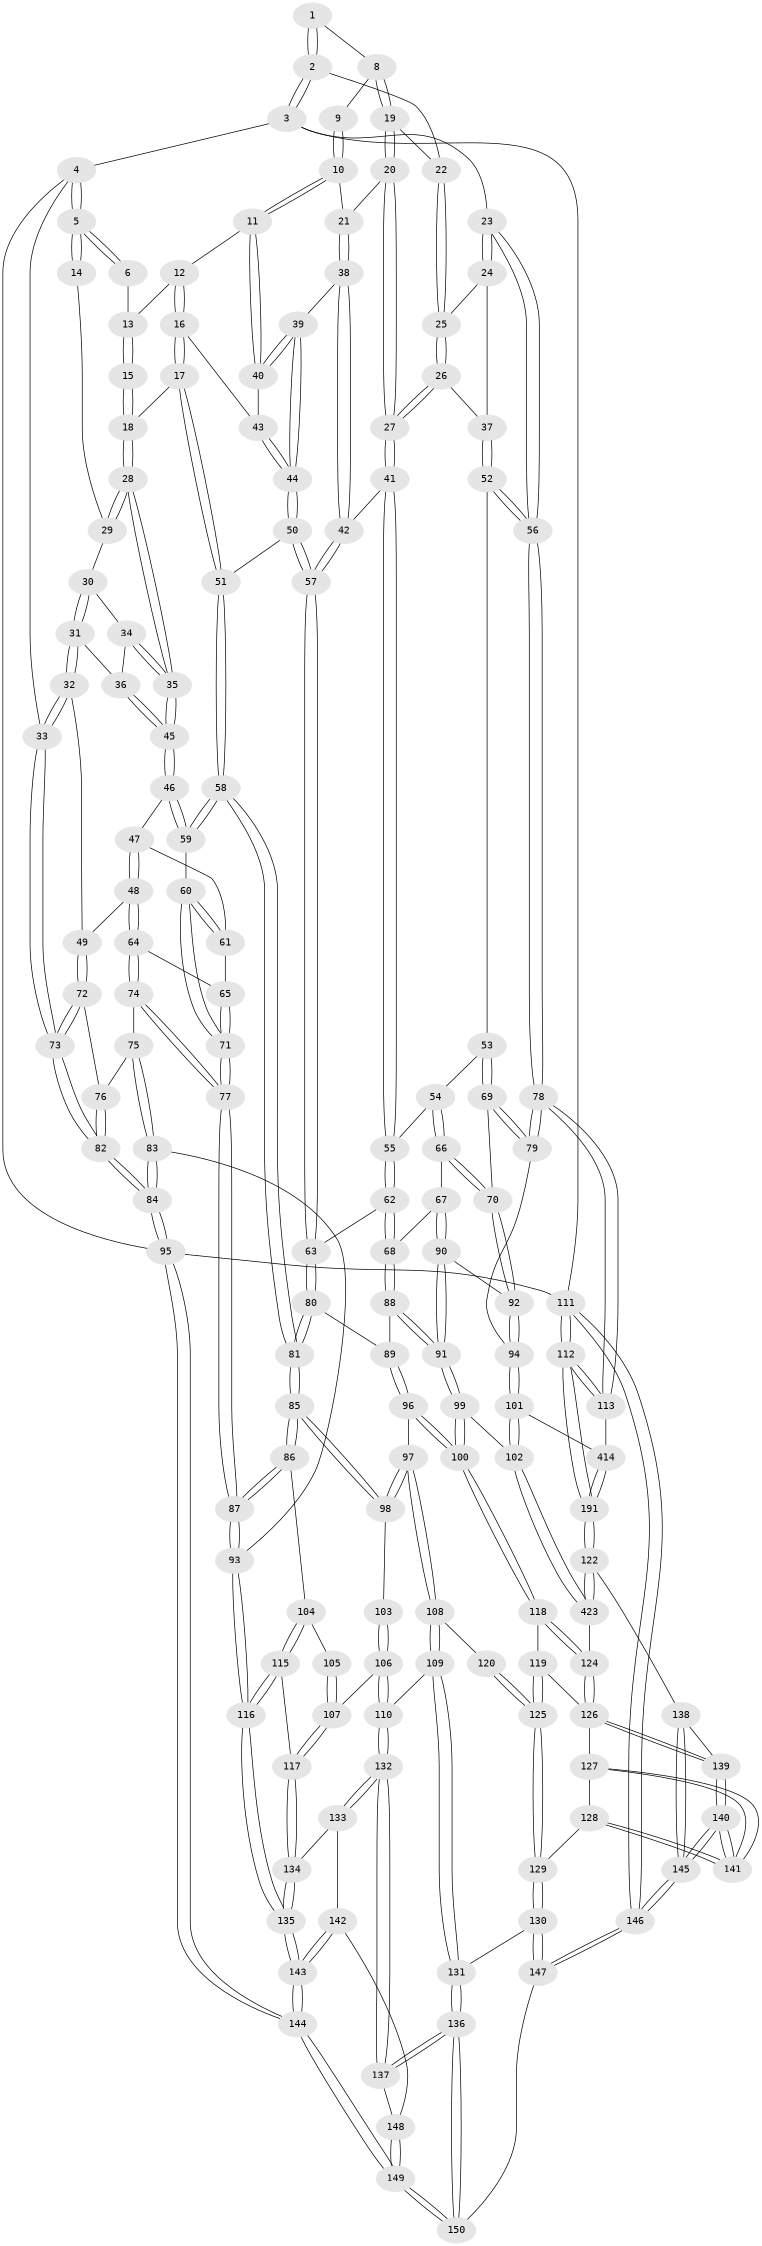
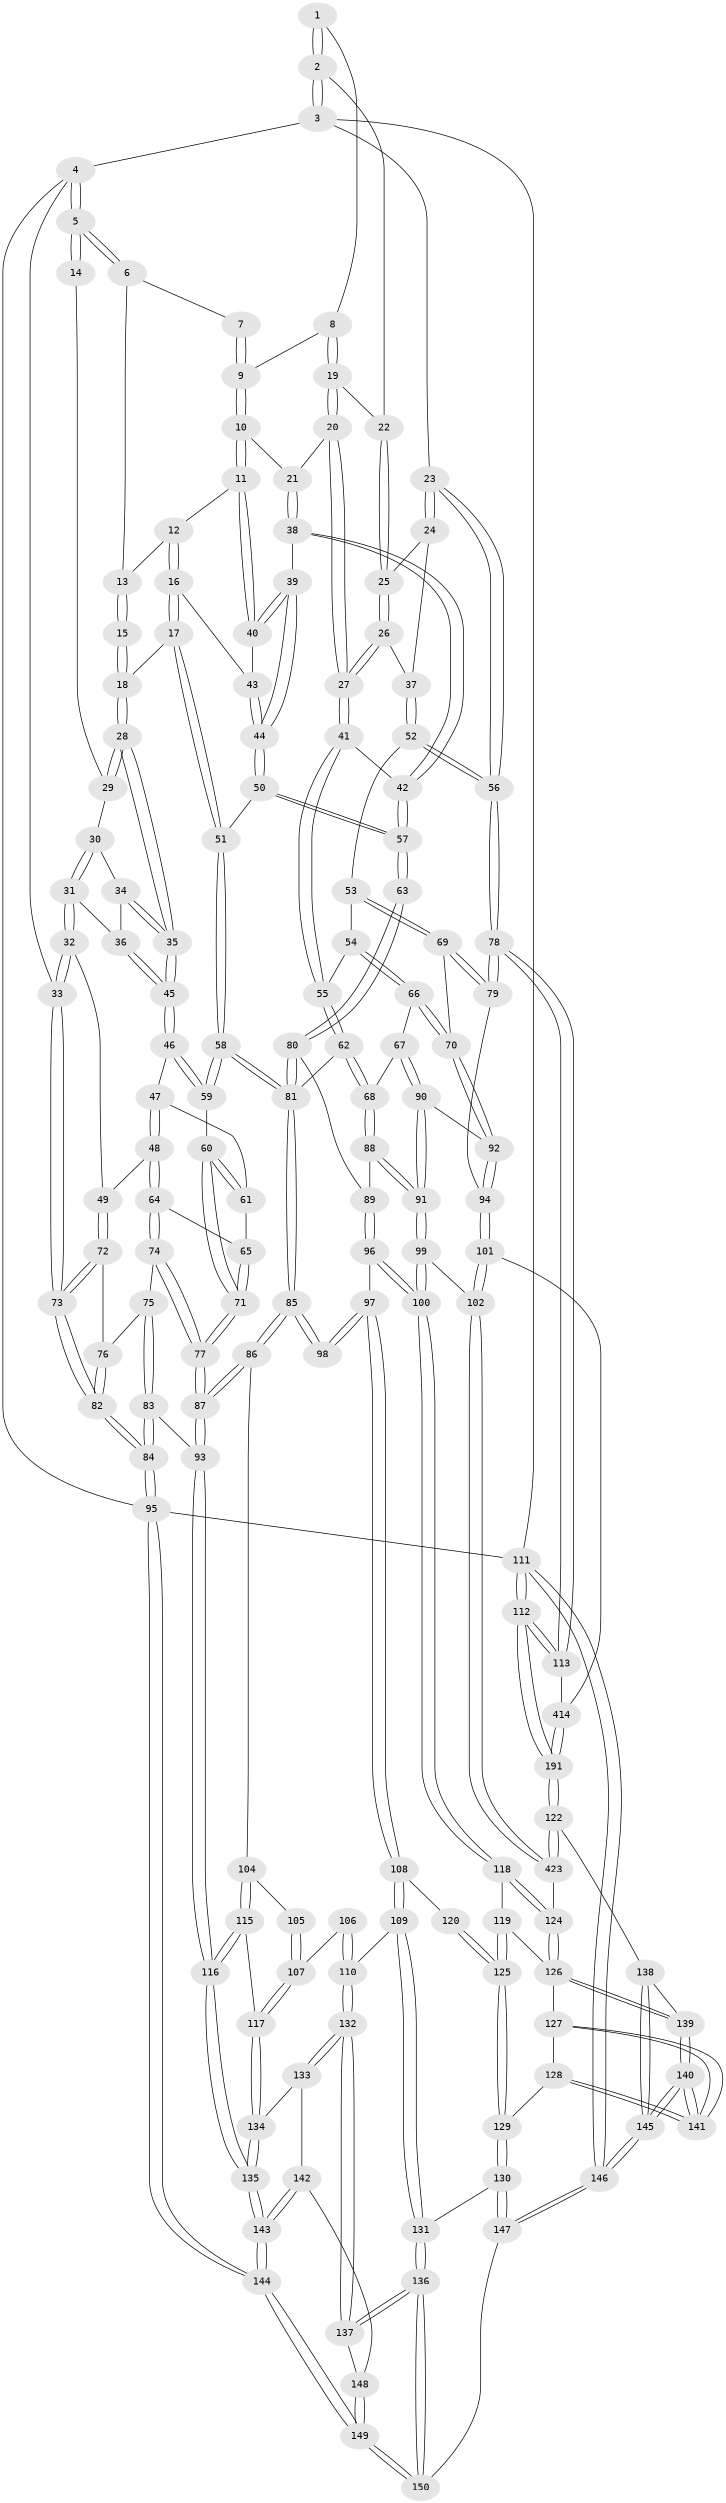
none -> (241, 325)
(350, 1226) -> (318, 1072)
(383, 1612) -> none
